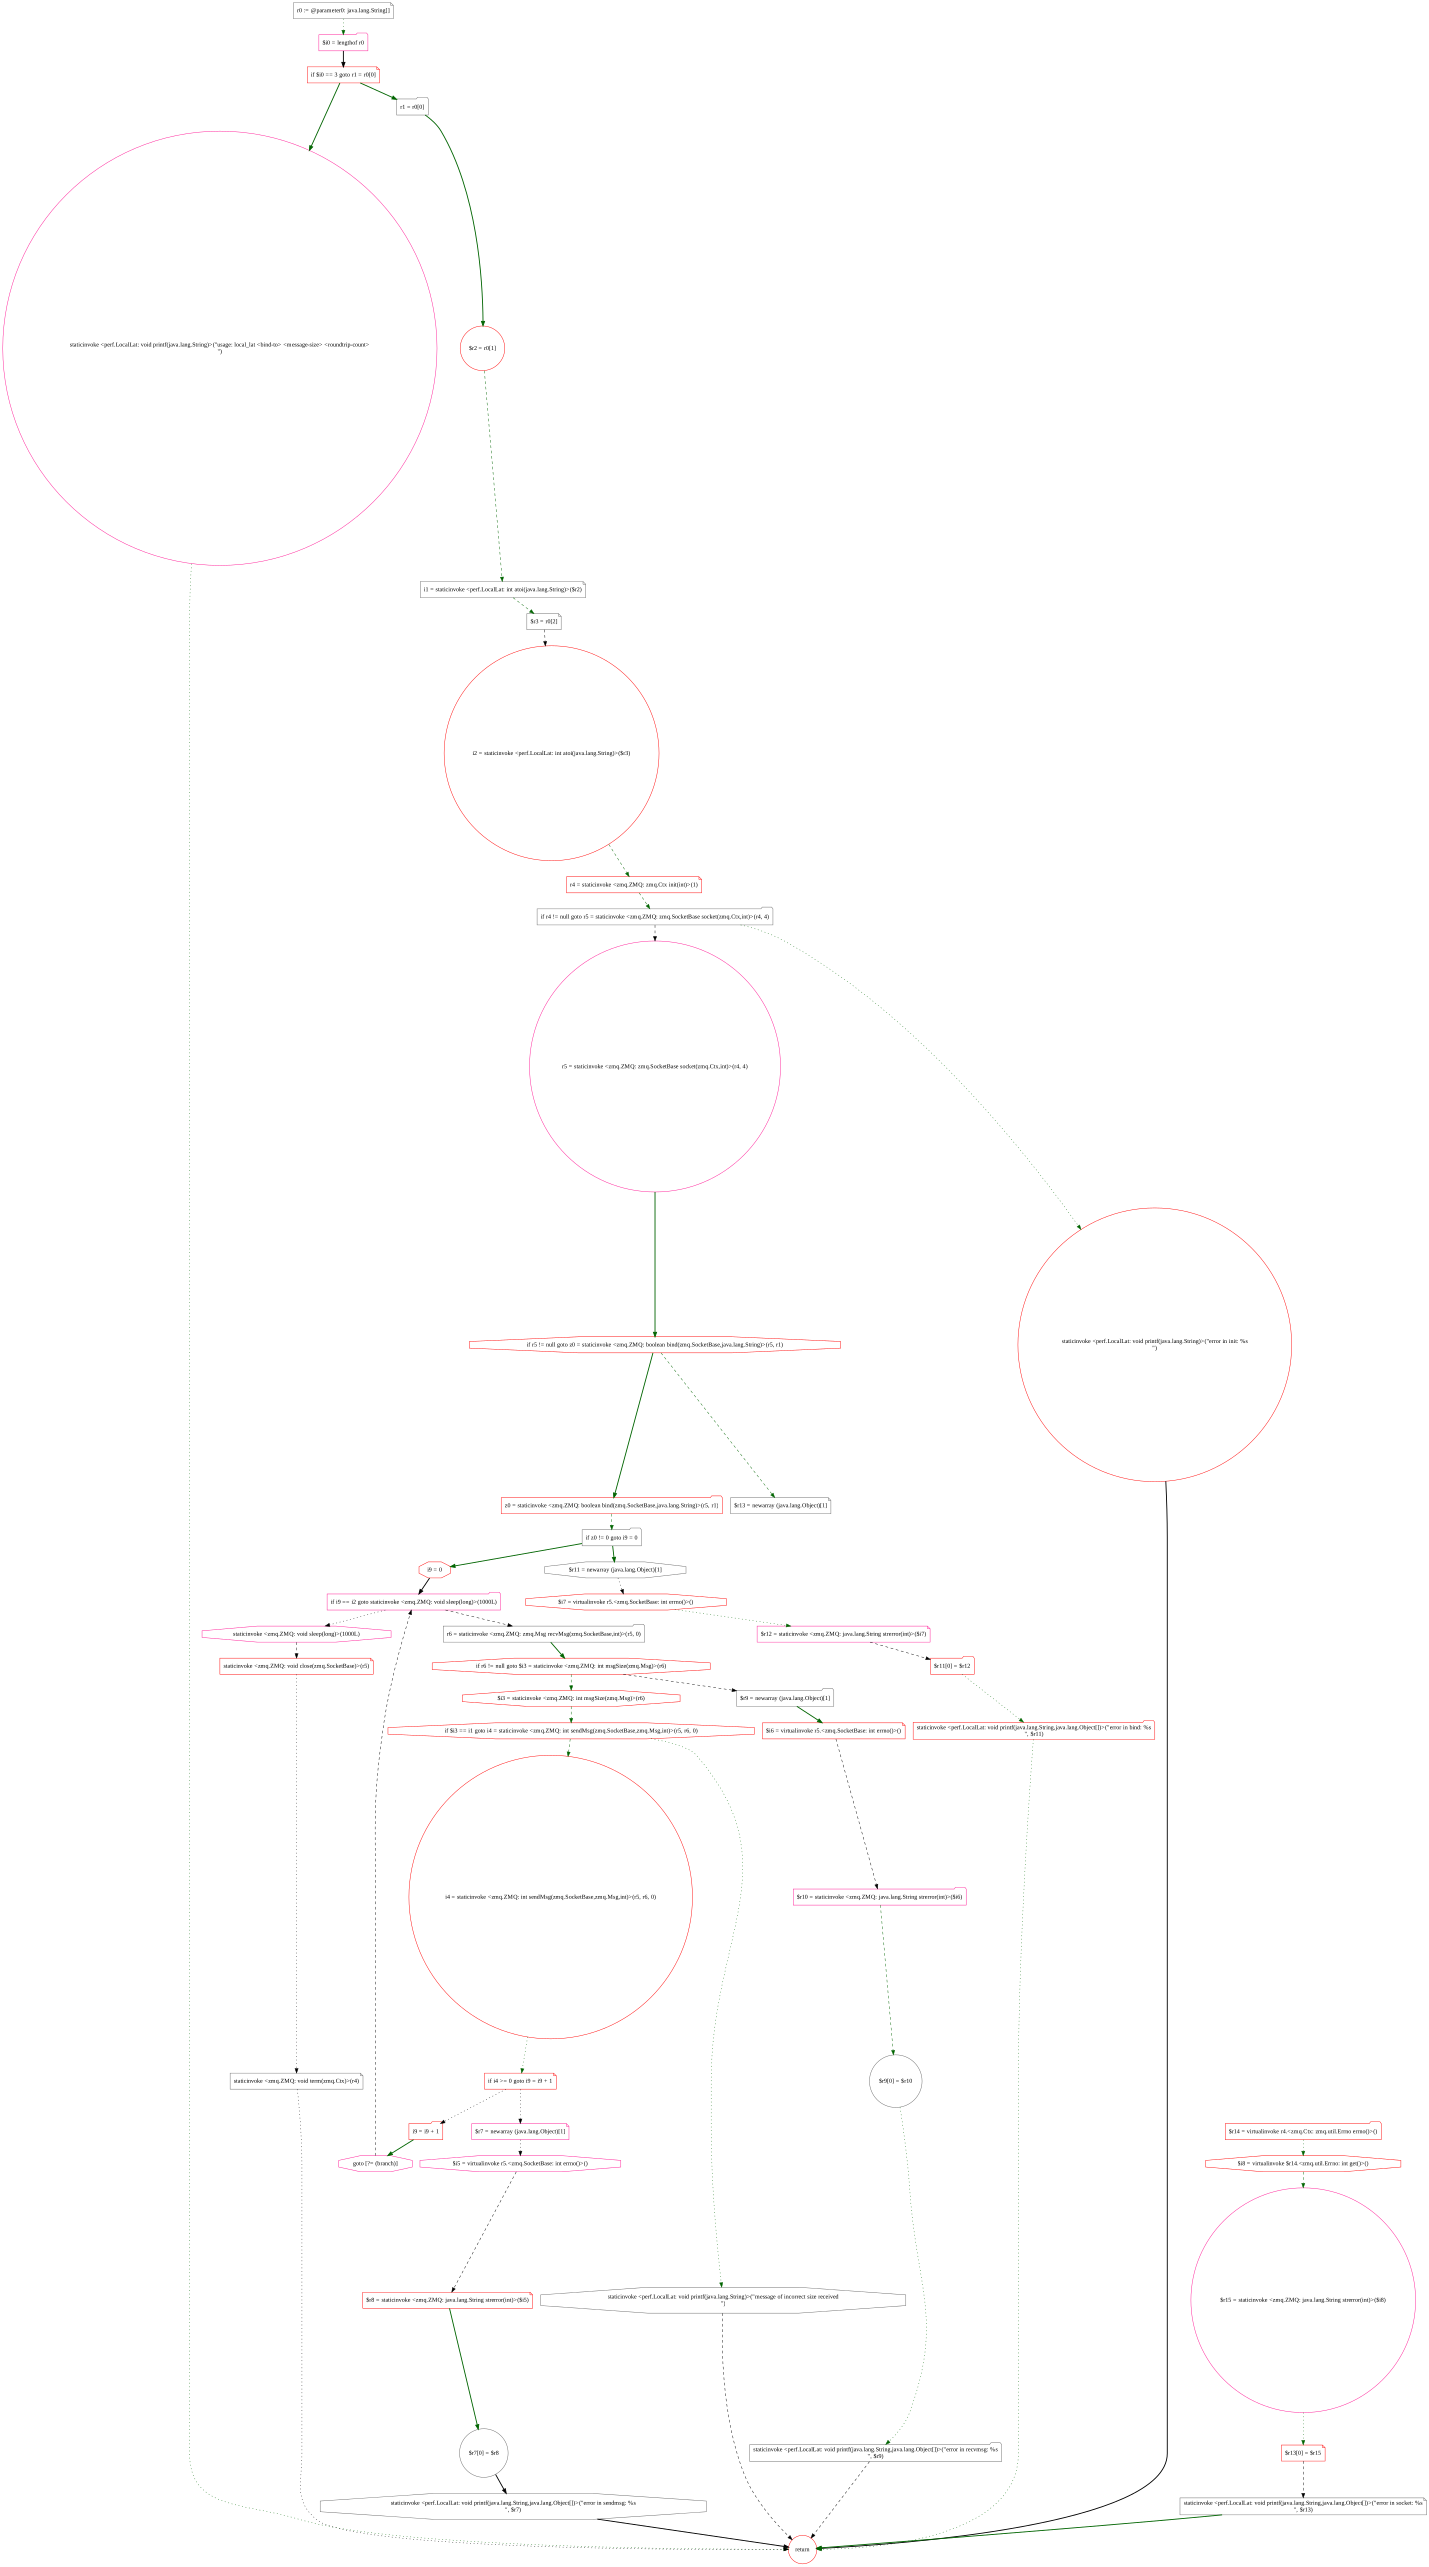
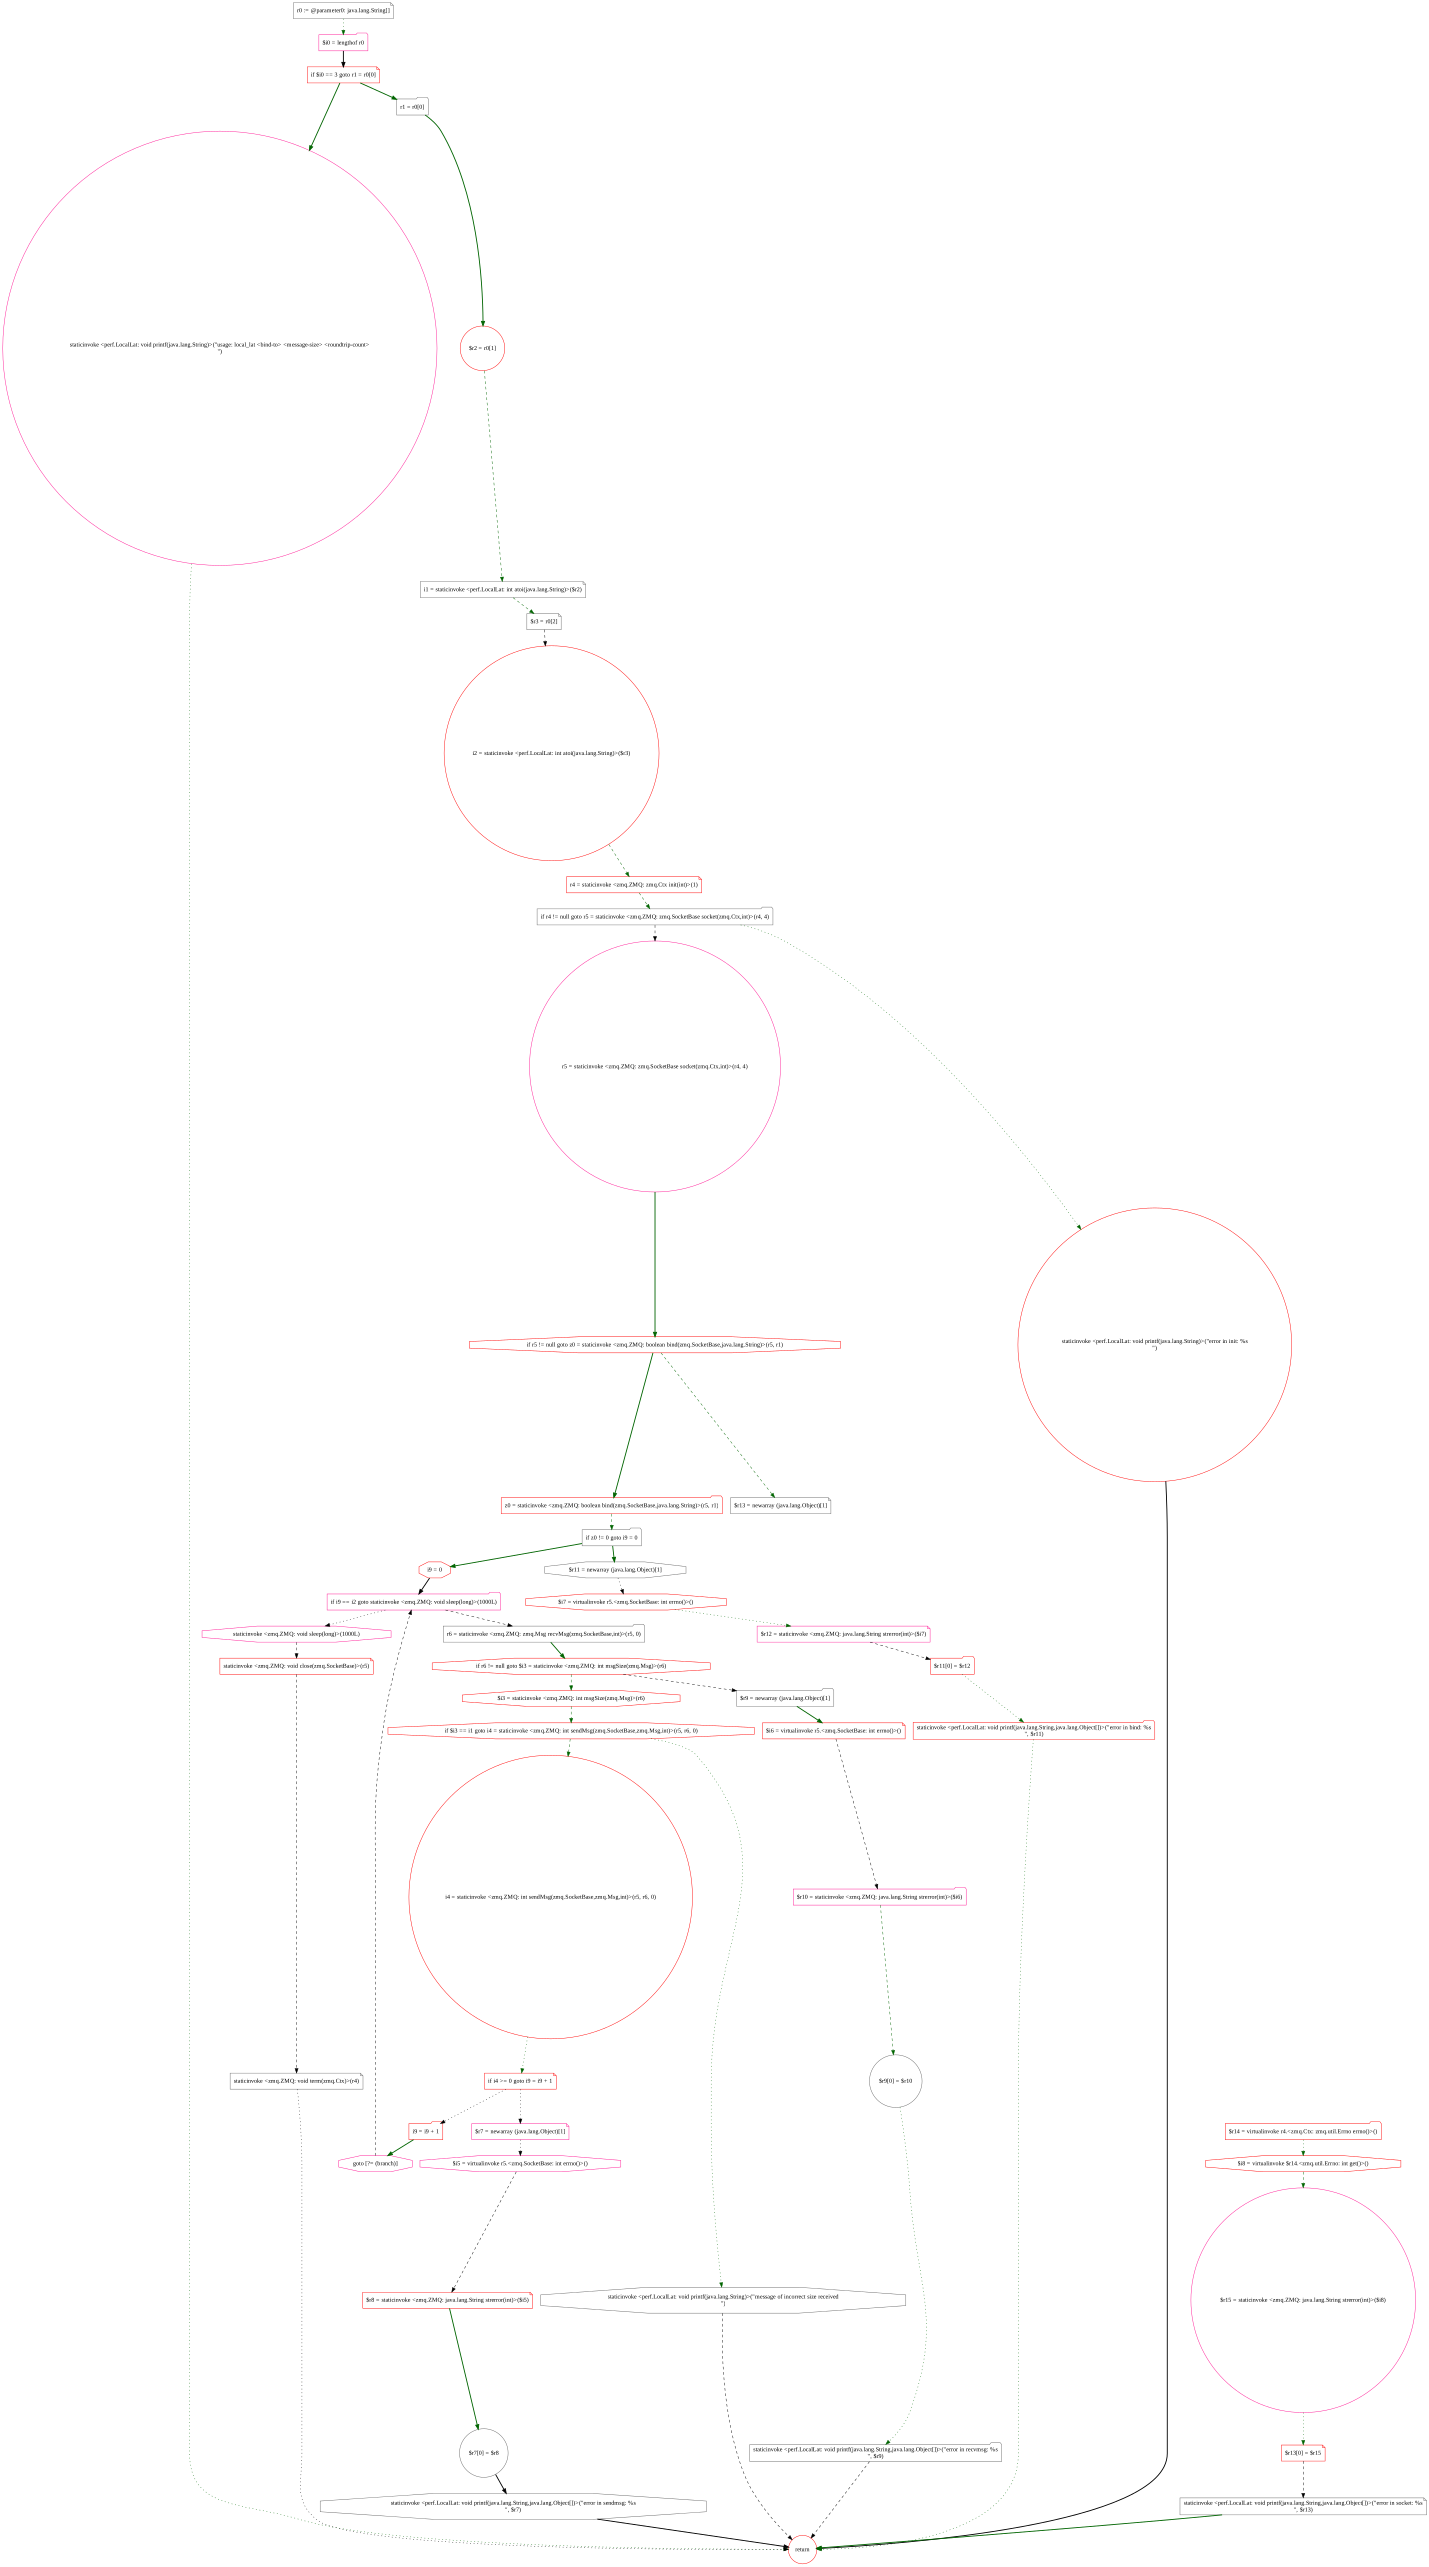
(297, 1871) -> (297, 1871)
